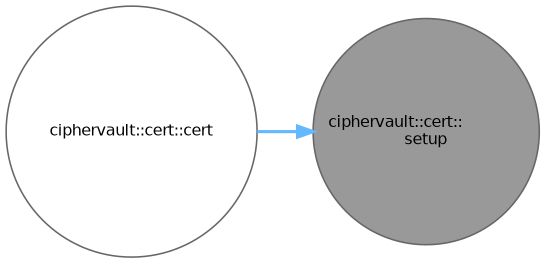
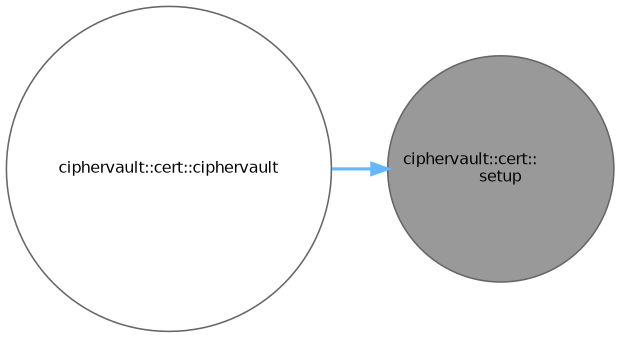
(132, 132) -> (169, 169)
